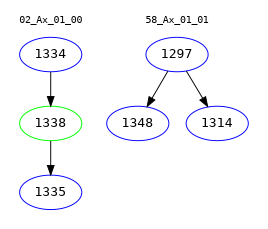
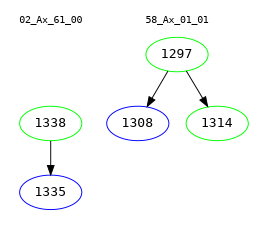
(51, 21) -> (51, 21)
(51, 55) -> none
(177, 55) -> (177, 55)
(138, 123) -> (138, 123)
(217, 123) -> (217, 123)
